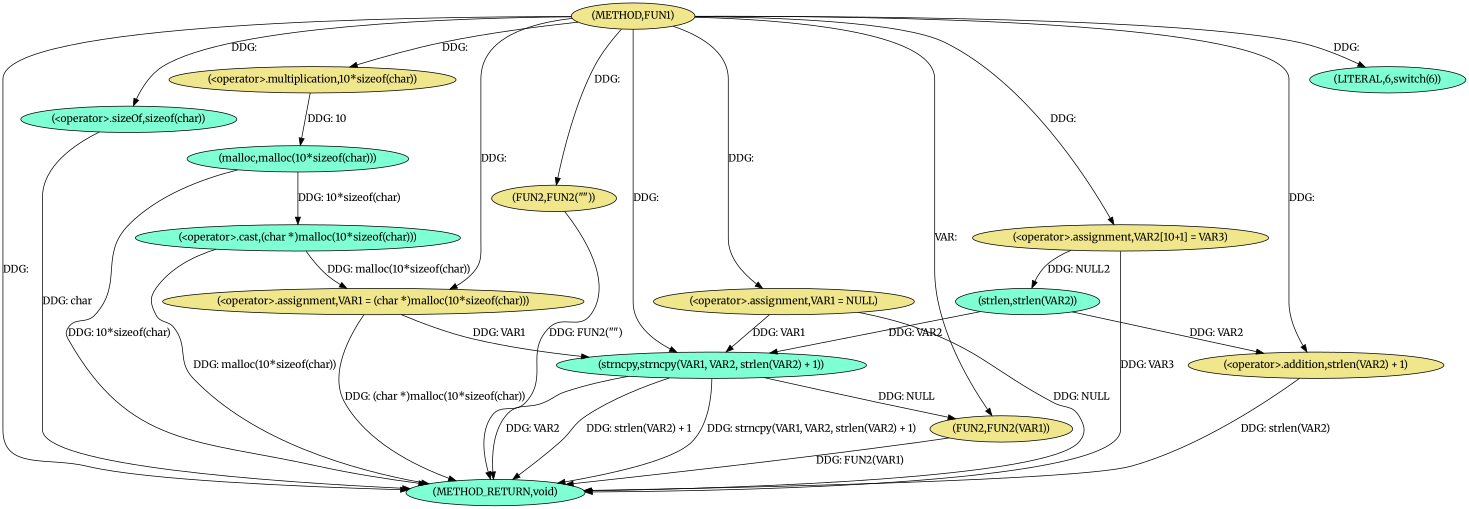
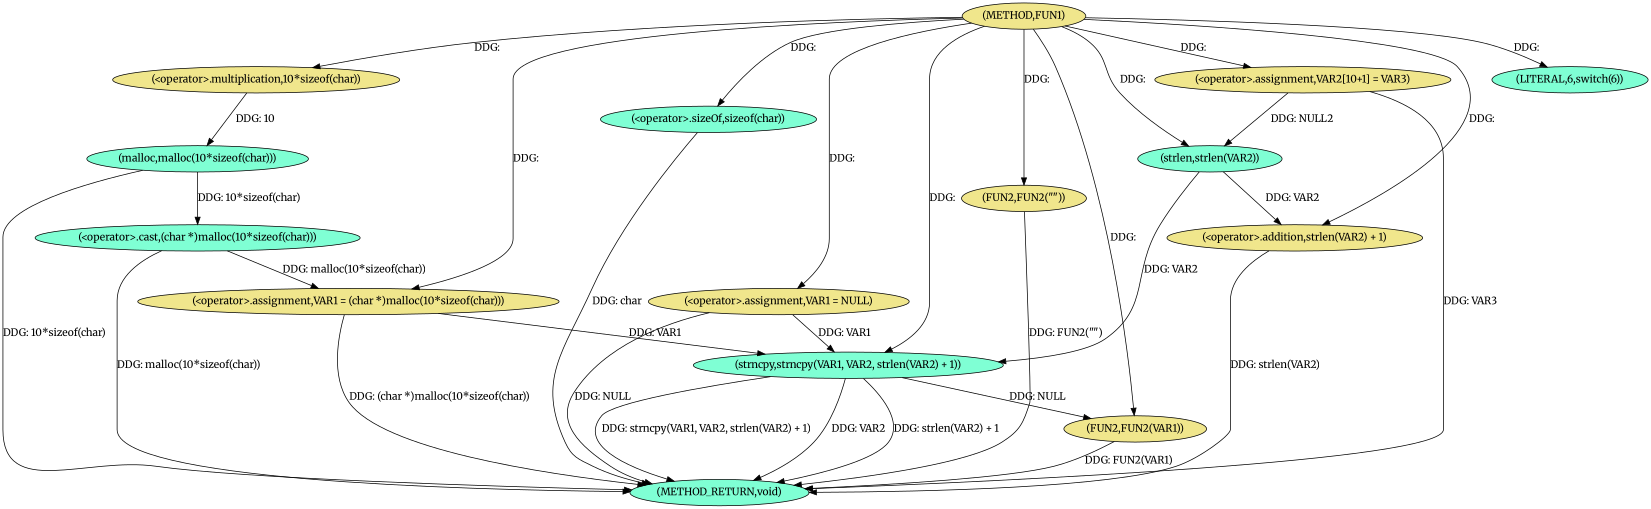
(3, 173) -> (1116, 88)
(947, 238) -> (1125, 238)
